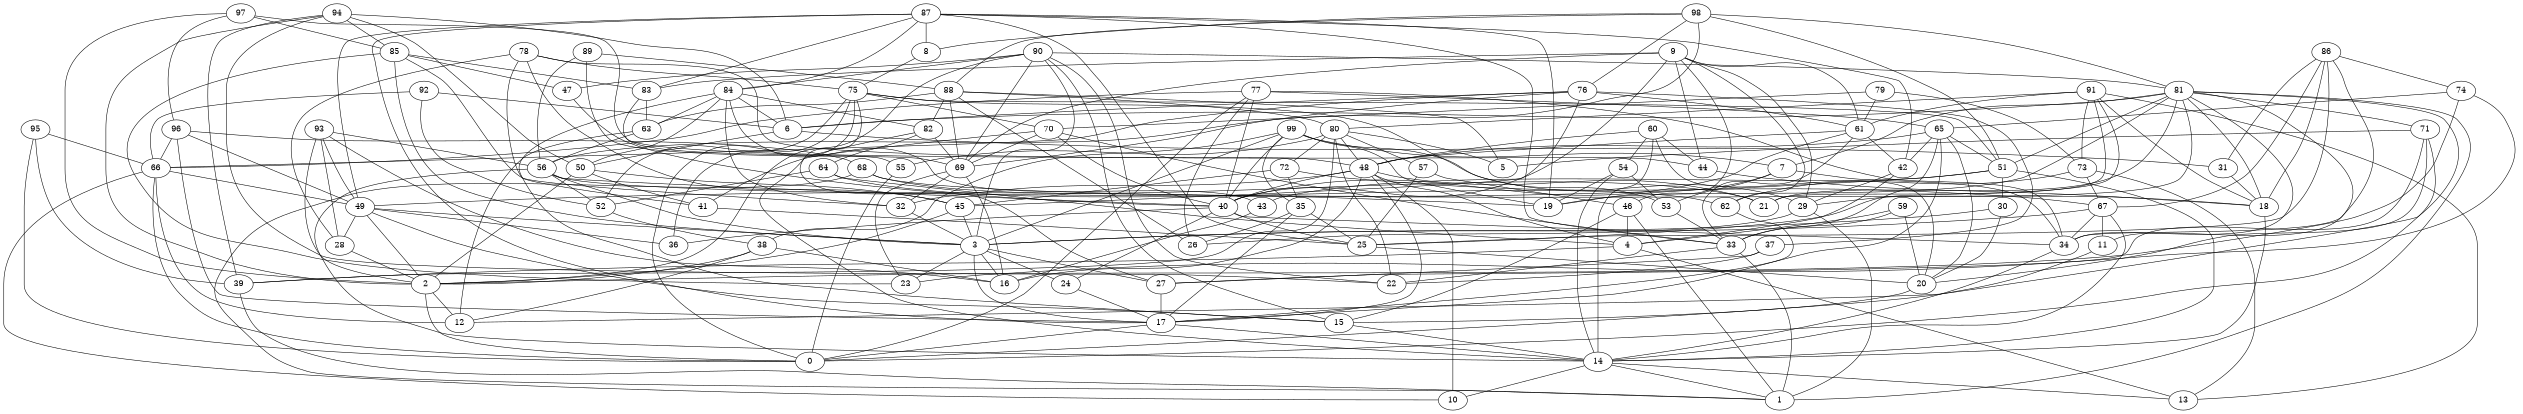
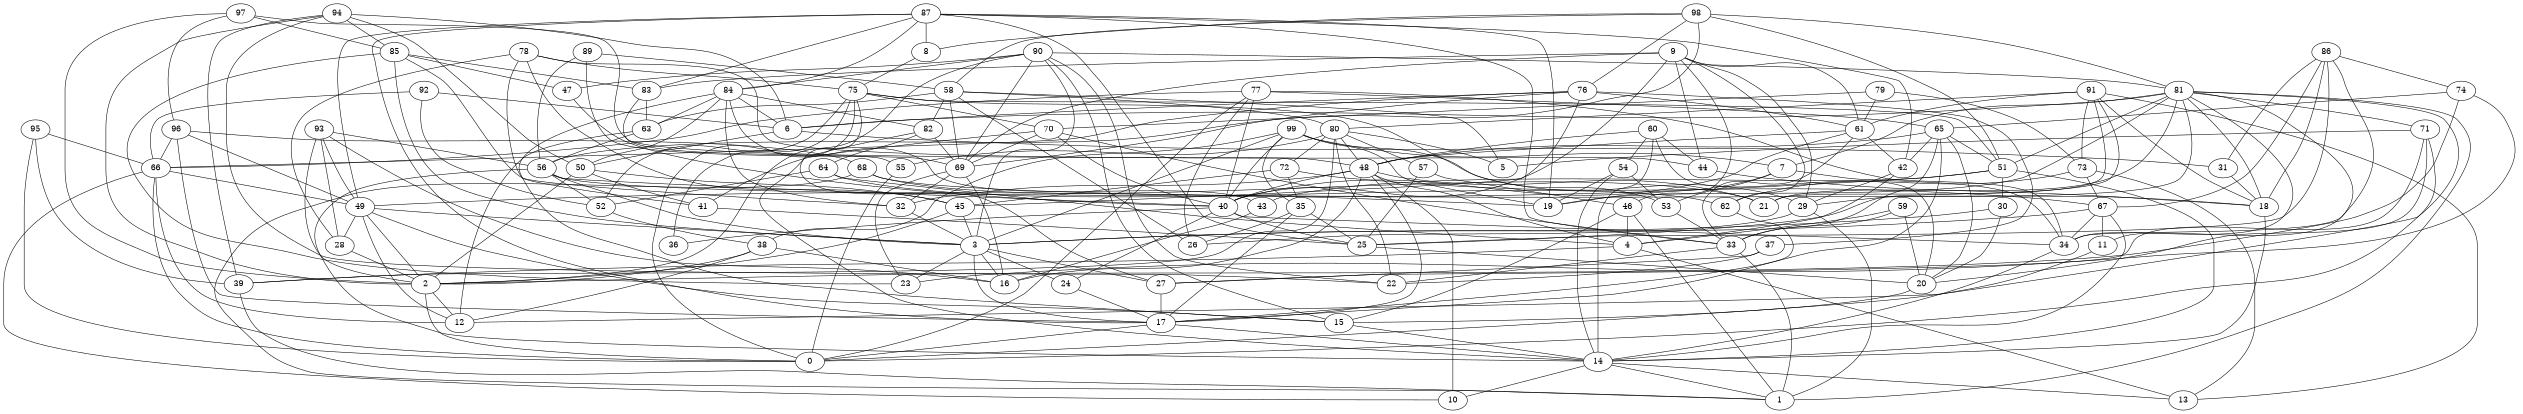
(949, 91) -> (949, 91)
(531, 228) -> (401, 289)
